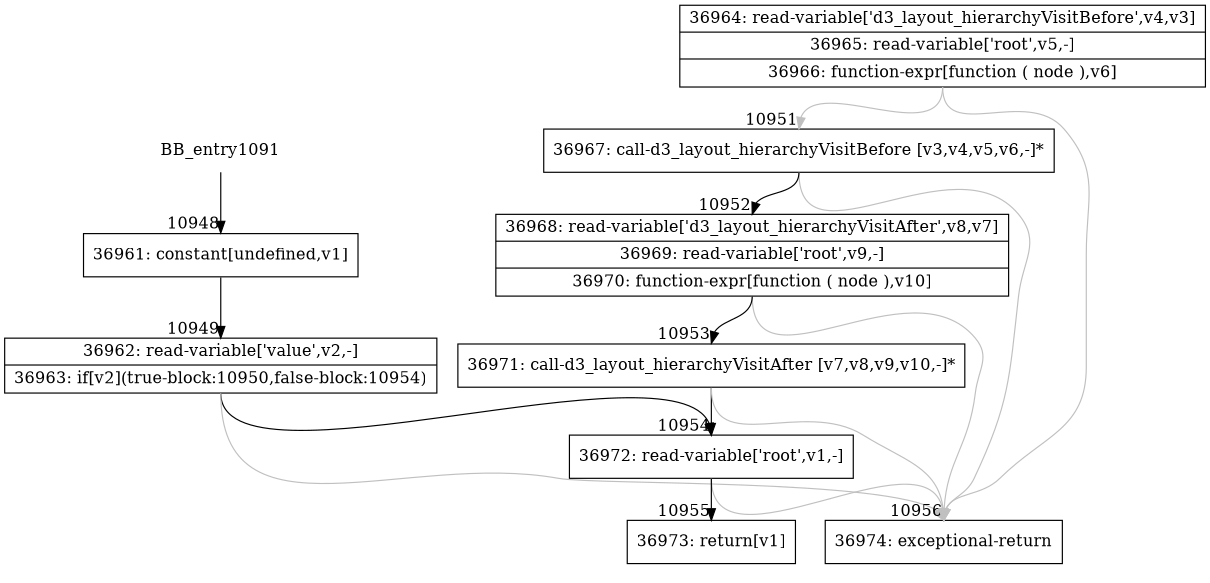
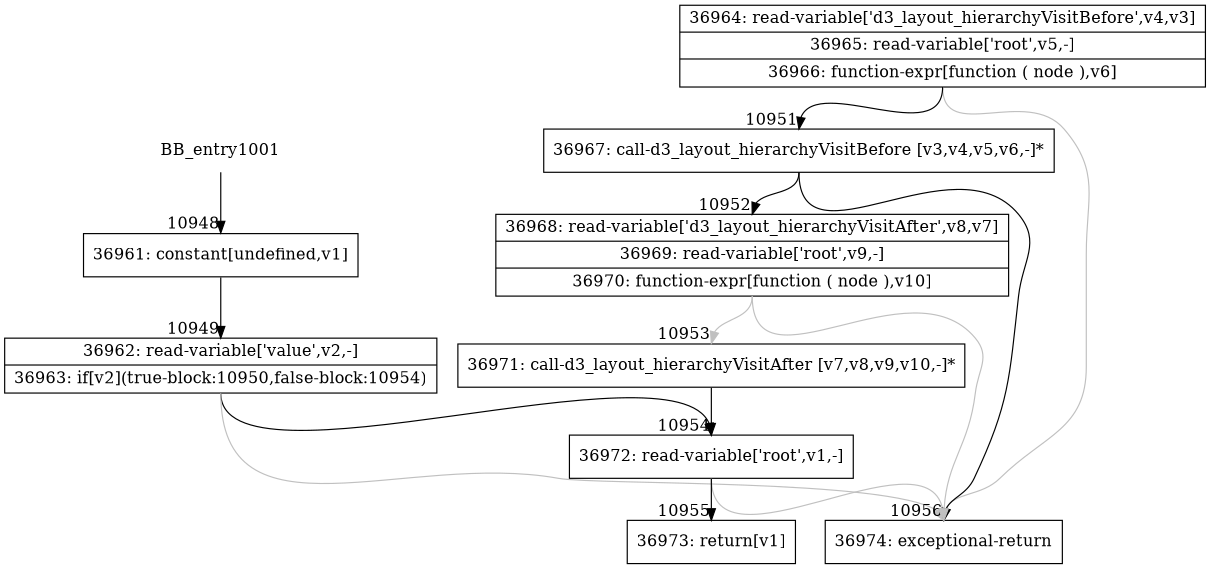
(877, 109) -> (877, 109)
(221, 151) -> (221, 151)
(1030, 244) -> (1030, 244)
(737, 317) -> (737, 317)
(834, 424) -> none
